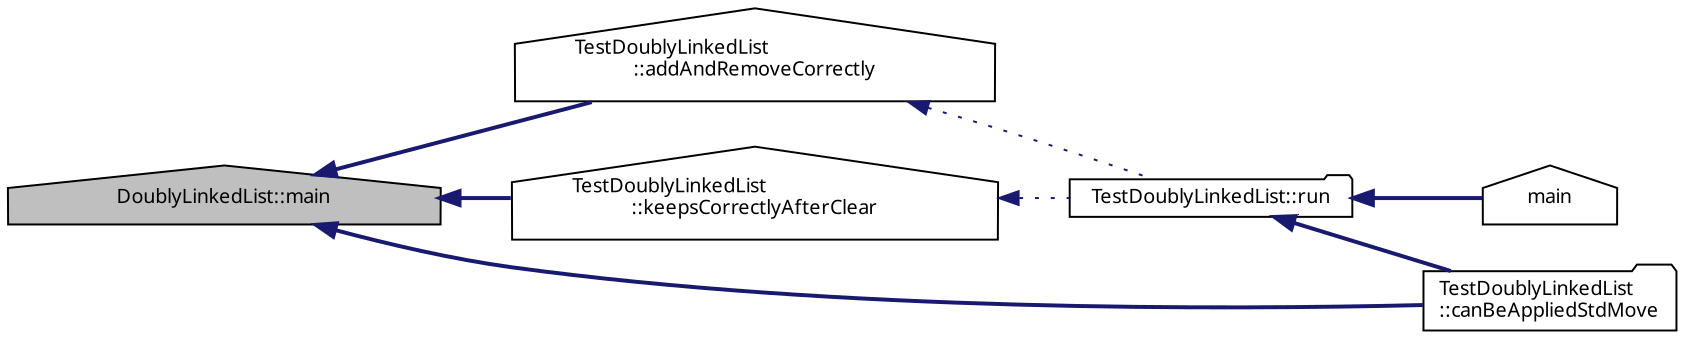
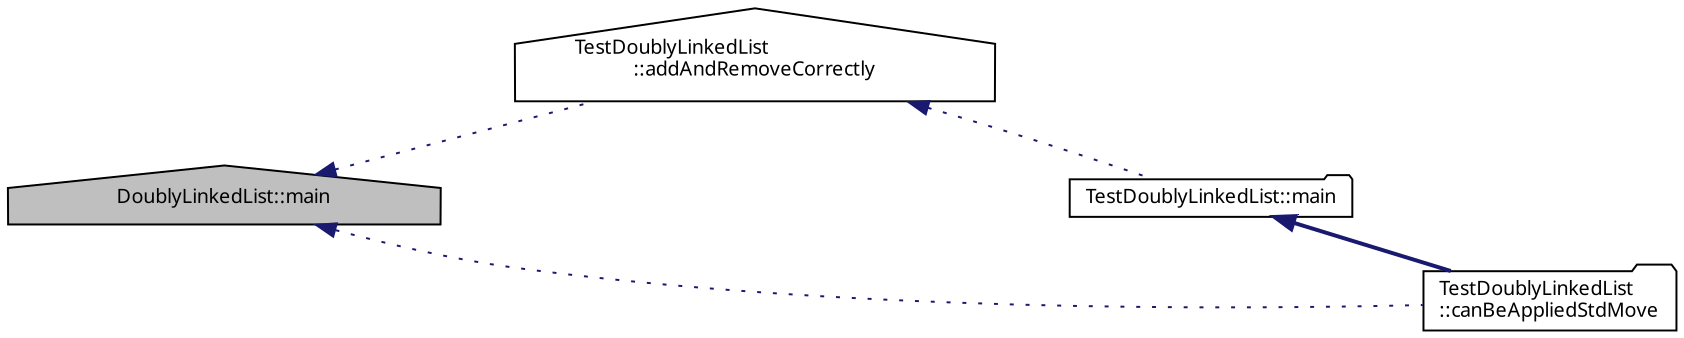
(463, 136) -> (463, 136)
(755, 198) -> none
(1211, 198) -> (1211, 198)
(1550, 198) -> none
(876, 299) -> (876, 299)
